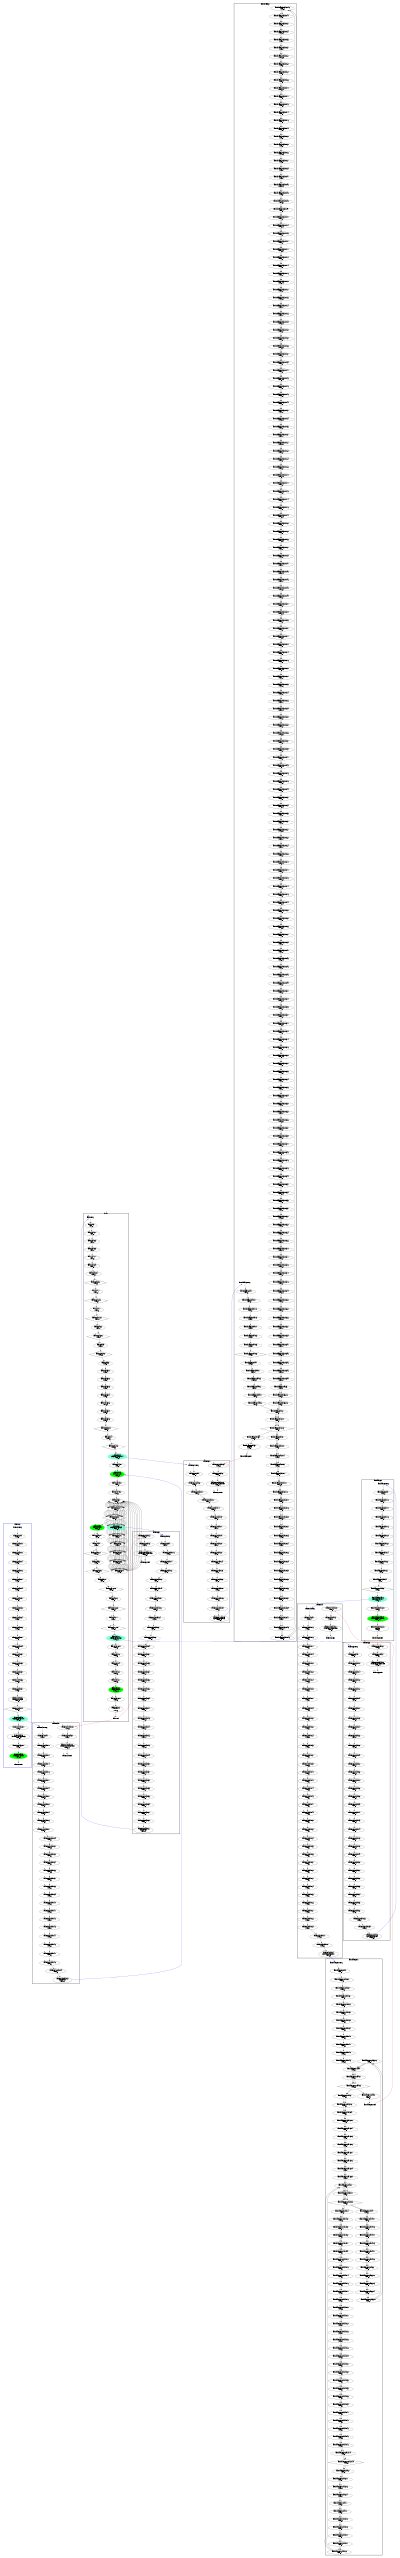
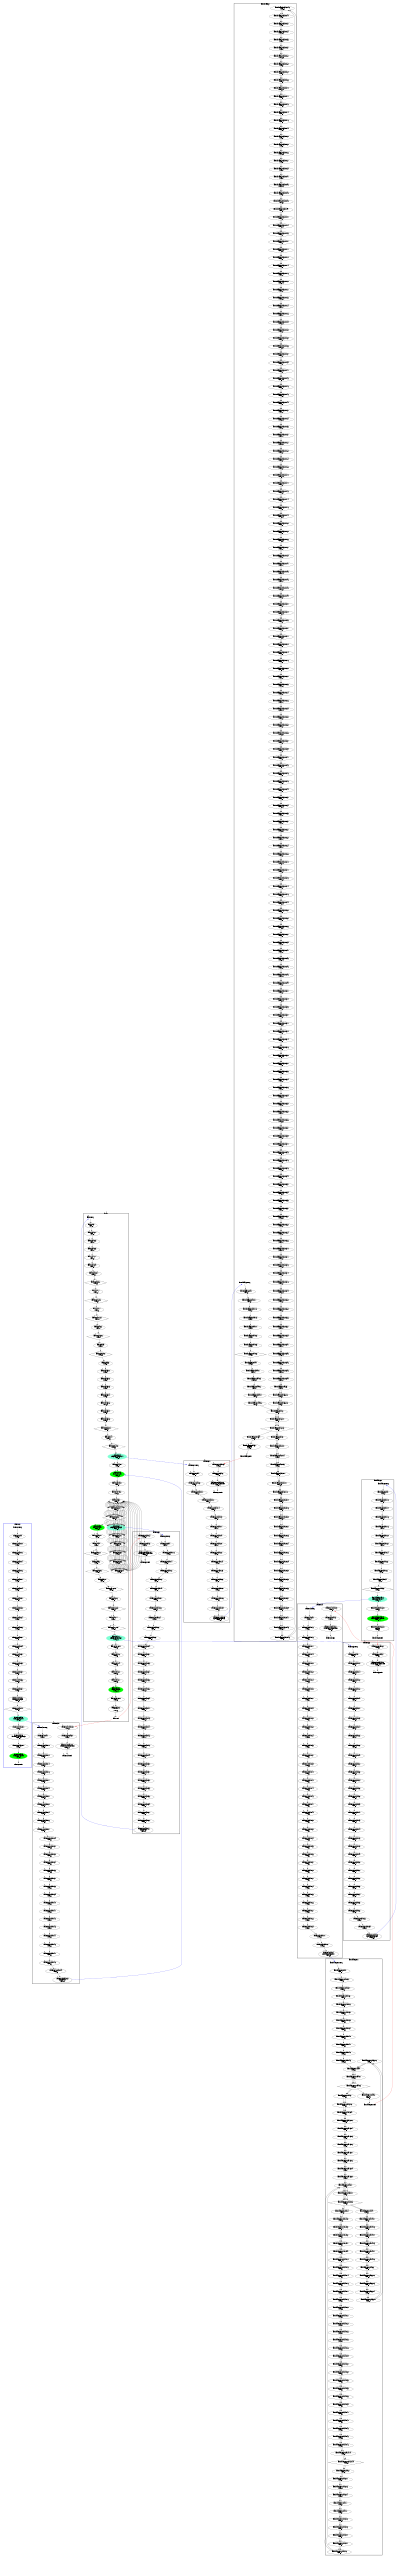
(18, 1719) -> (18, 1719)
